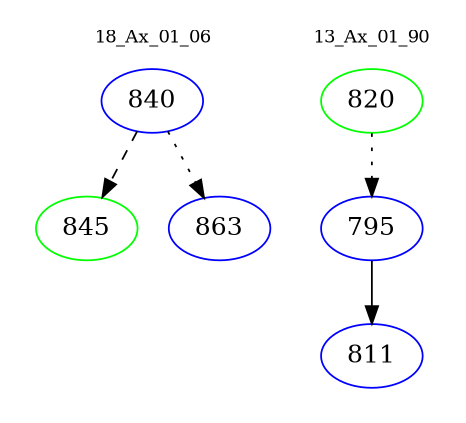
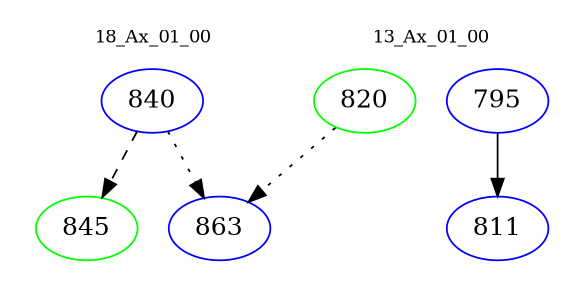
(153, 38) -> (153, 38)
(372, 38) -> (431, 38)
(372, 156) -> (312, 148)
